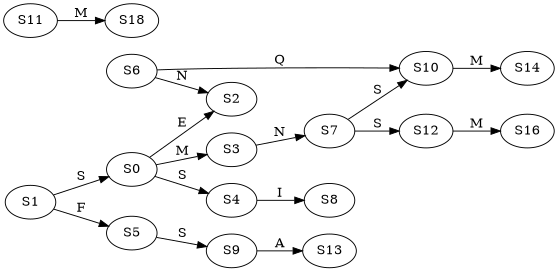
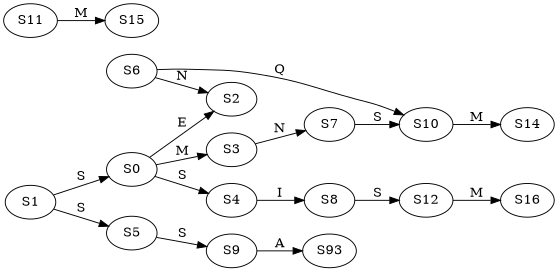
(132, 21) -> (132, 21)
(372, 131) -> (372, 200)
(81, 208) -> (81, 208)
(330, 251) -> (330, 251)
